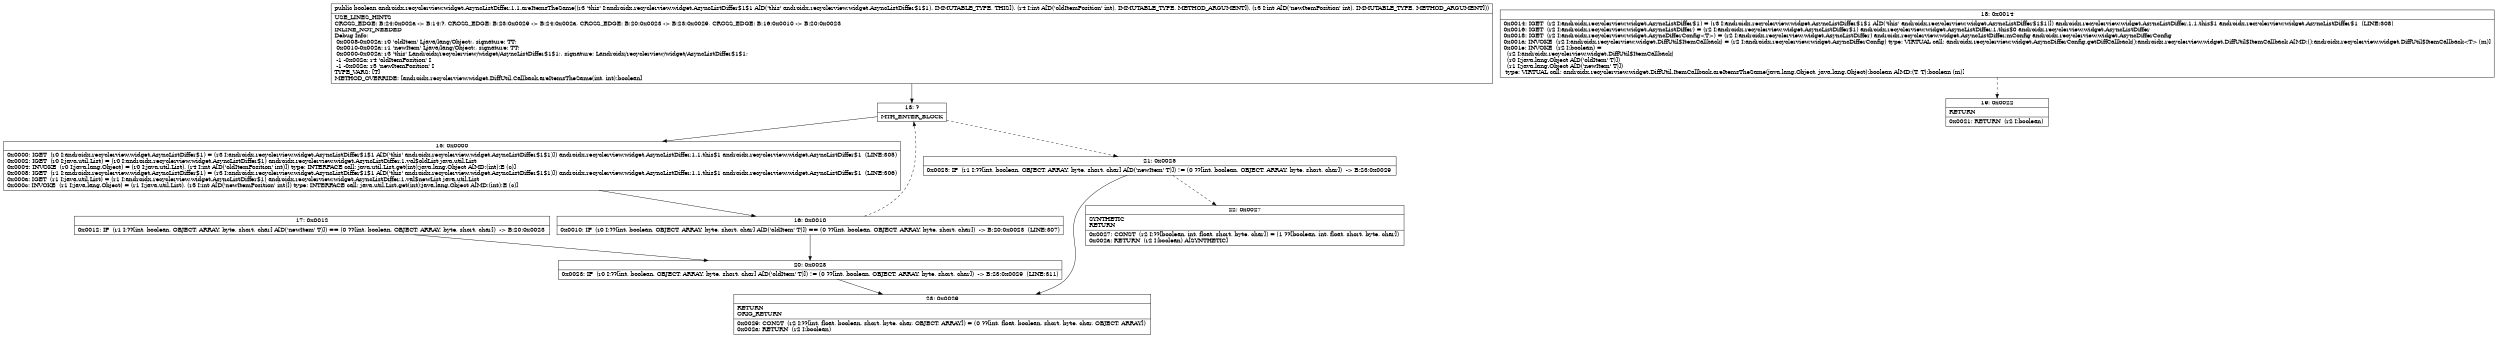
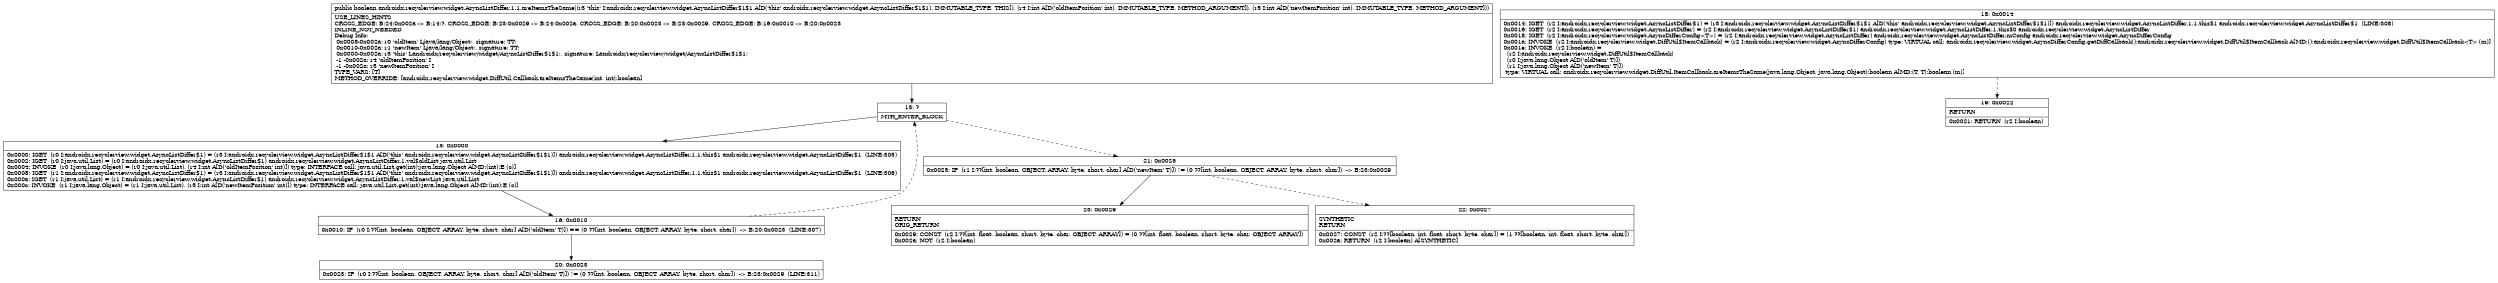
(312, 225) -> none
(858, 286) -> none
(785, 330) -> (936, 241)
